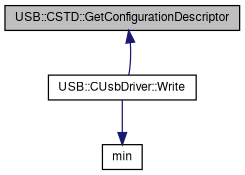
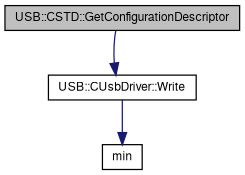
(131, 59) -> (114, 47)
